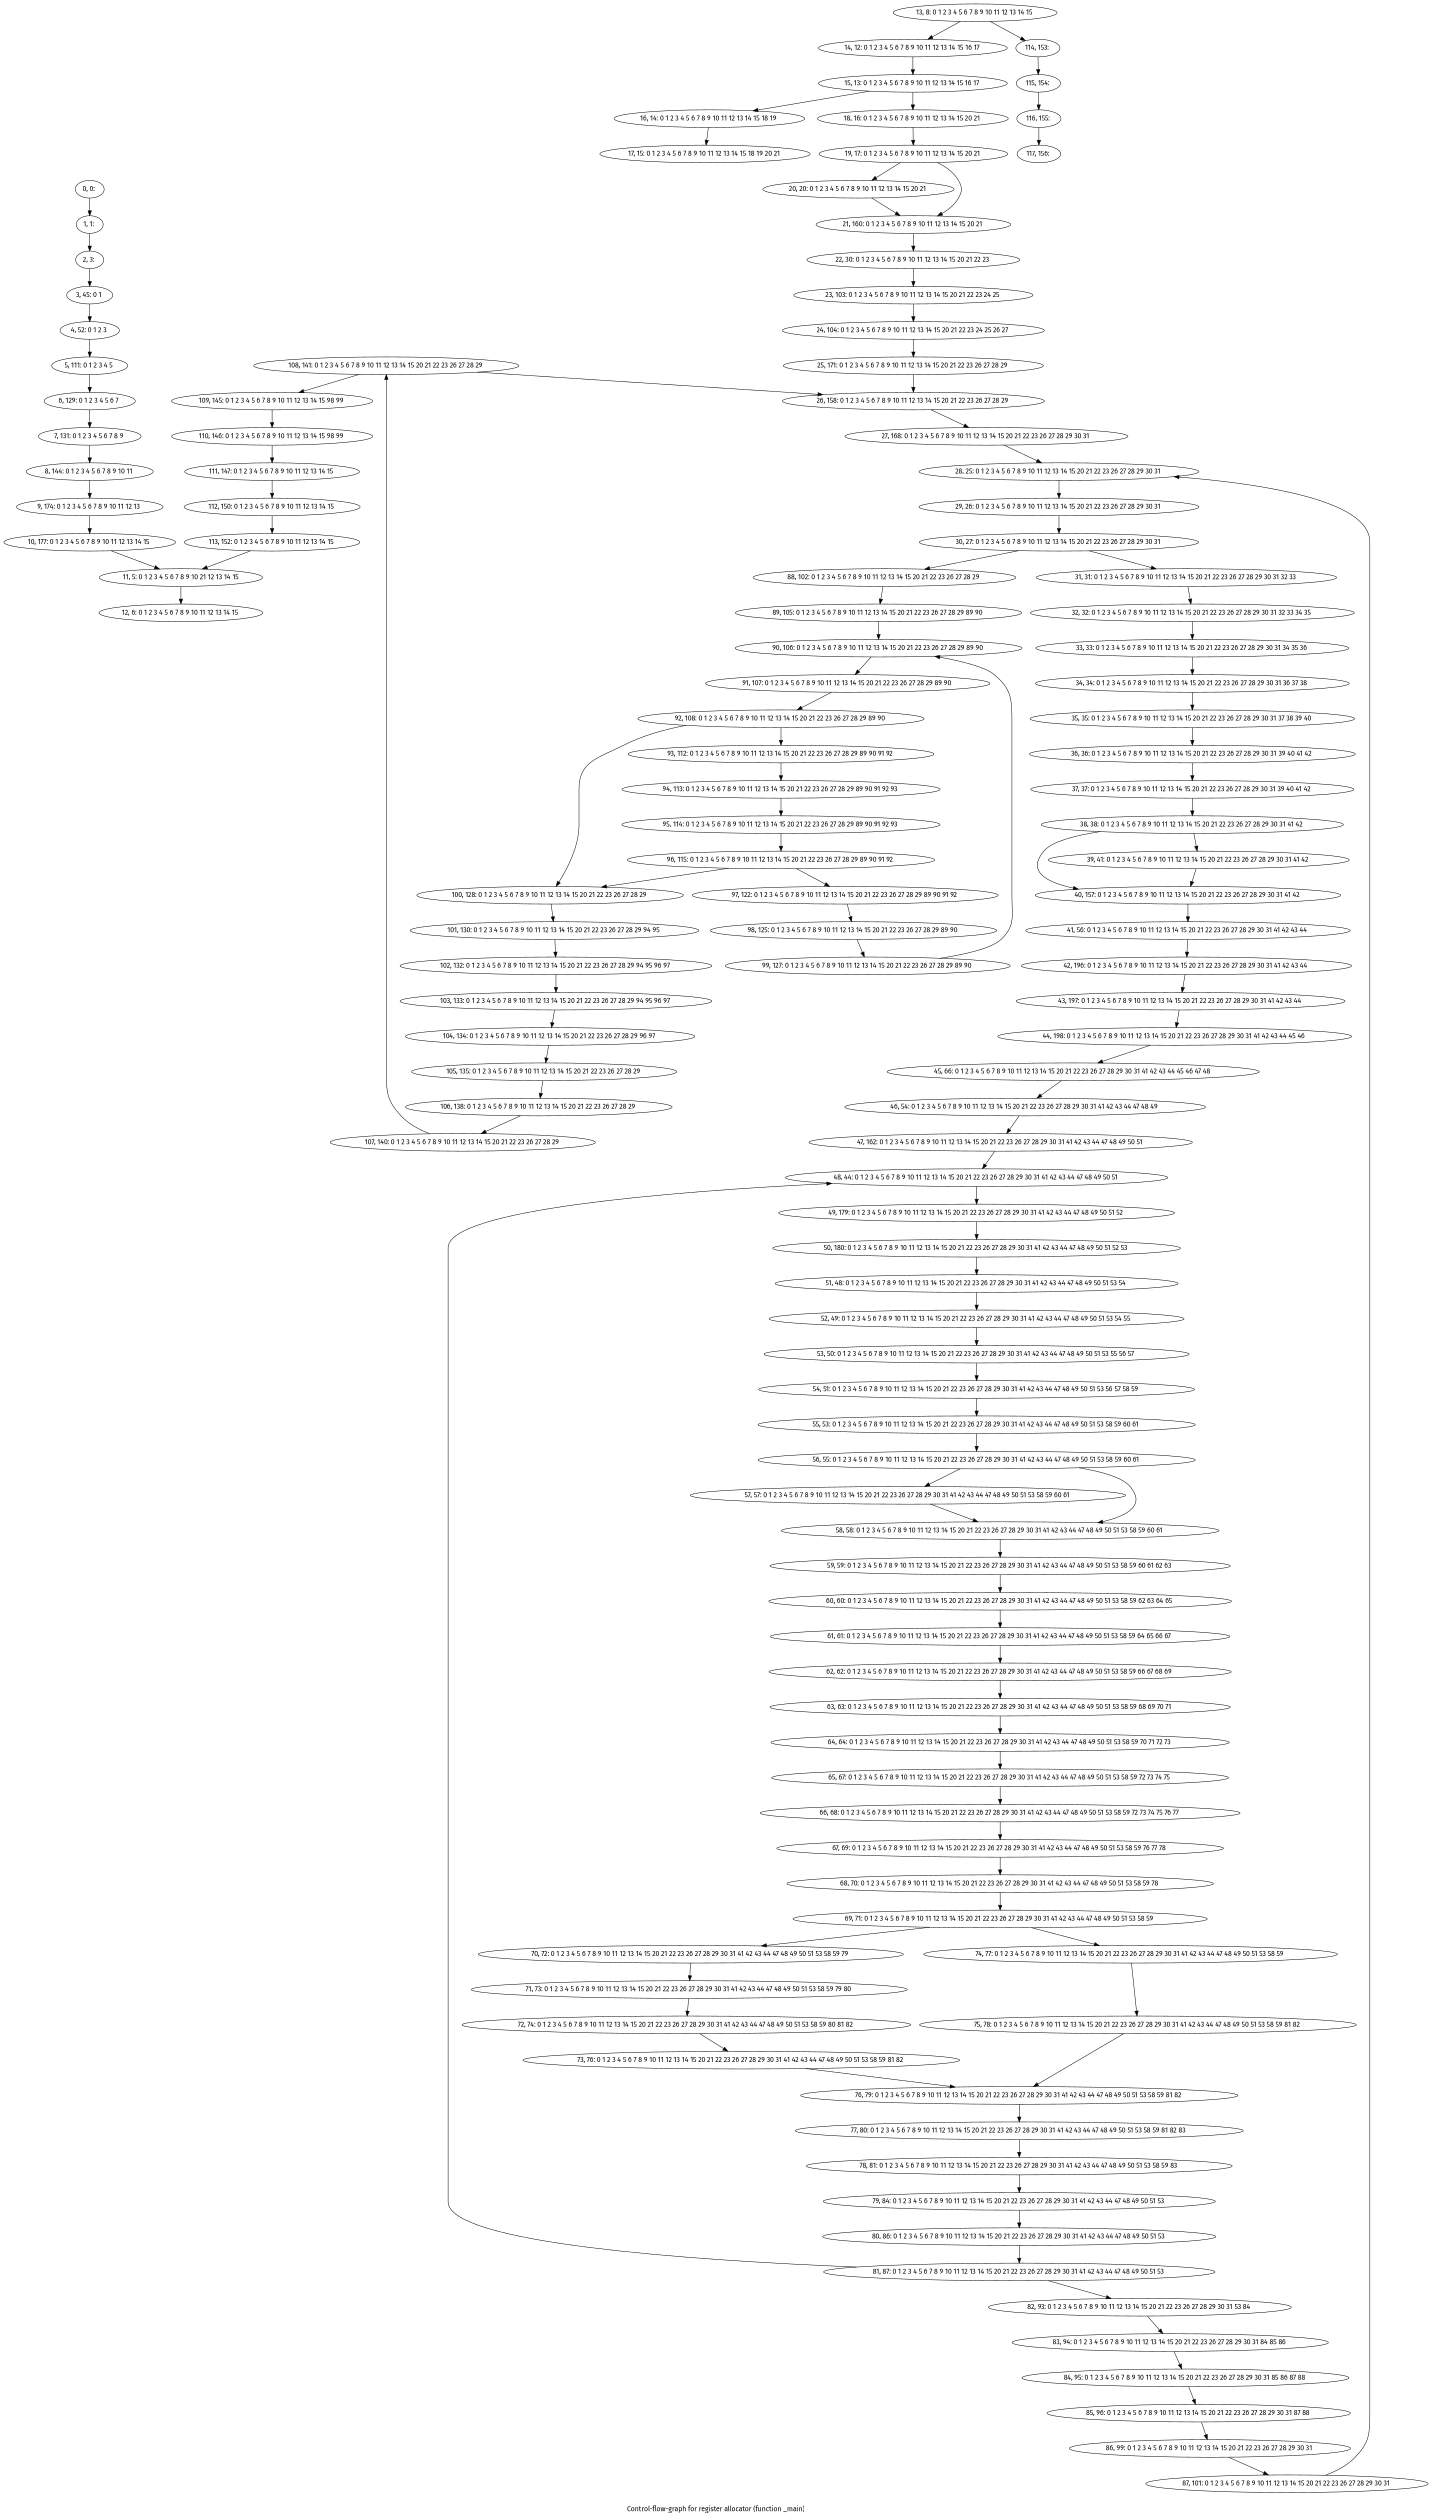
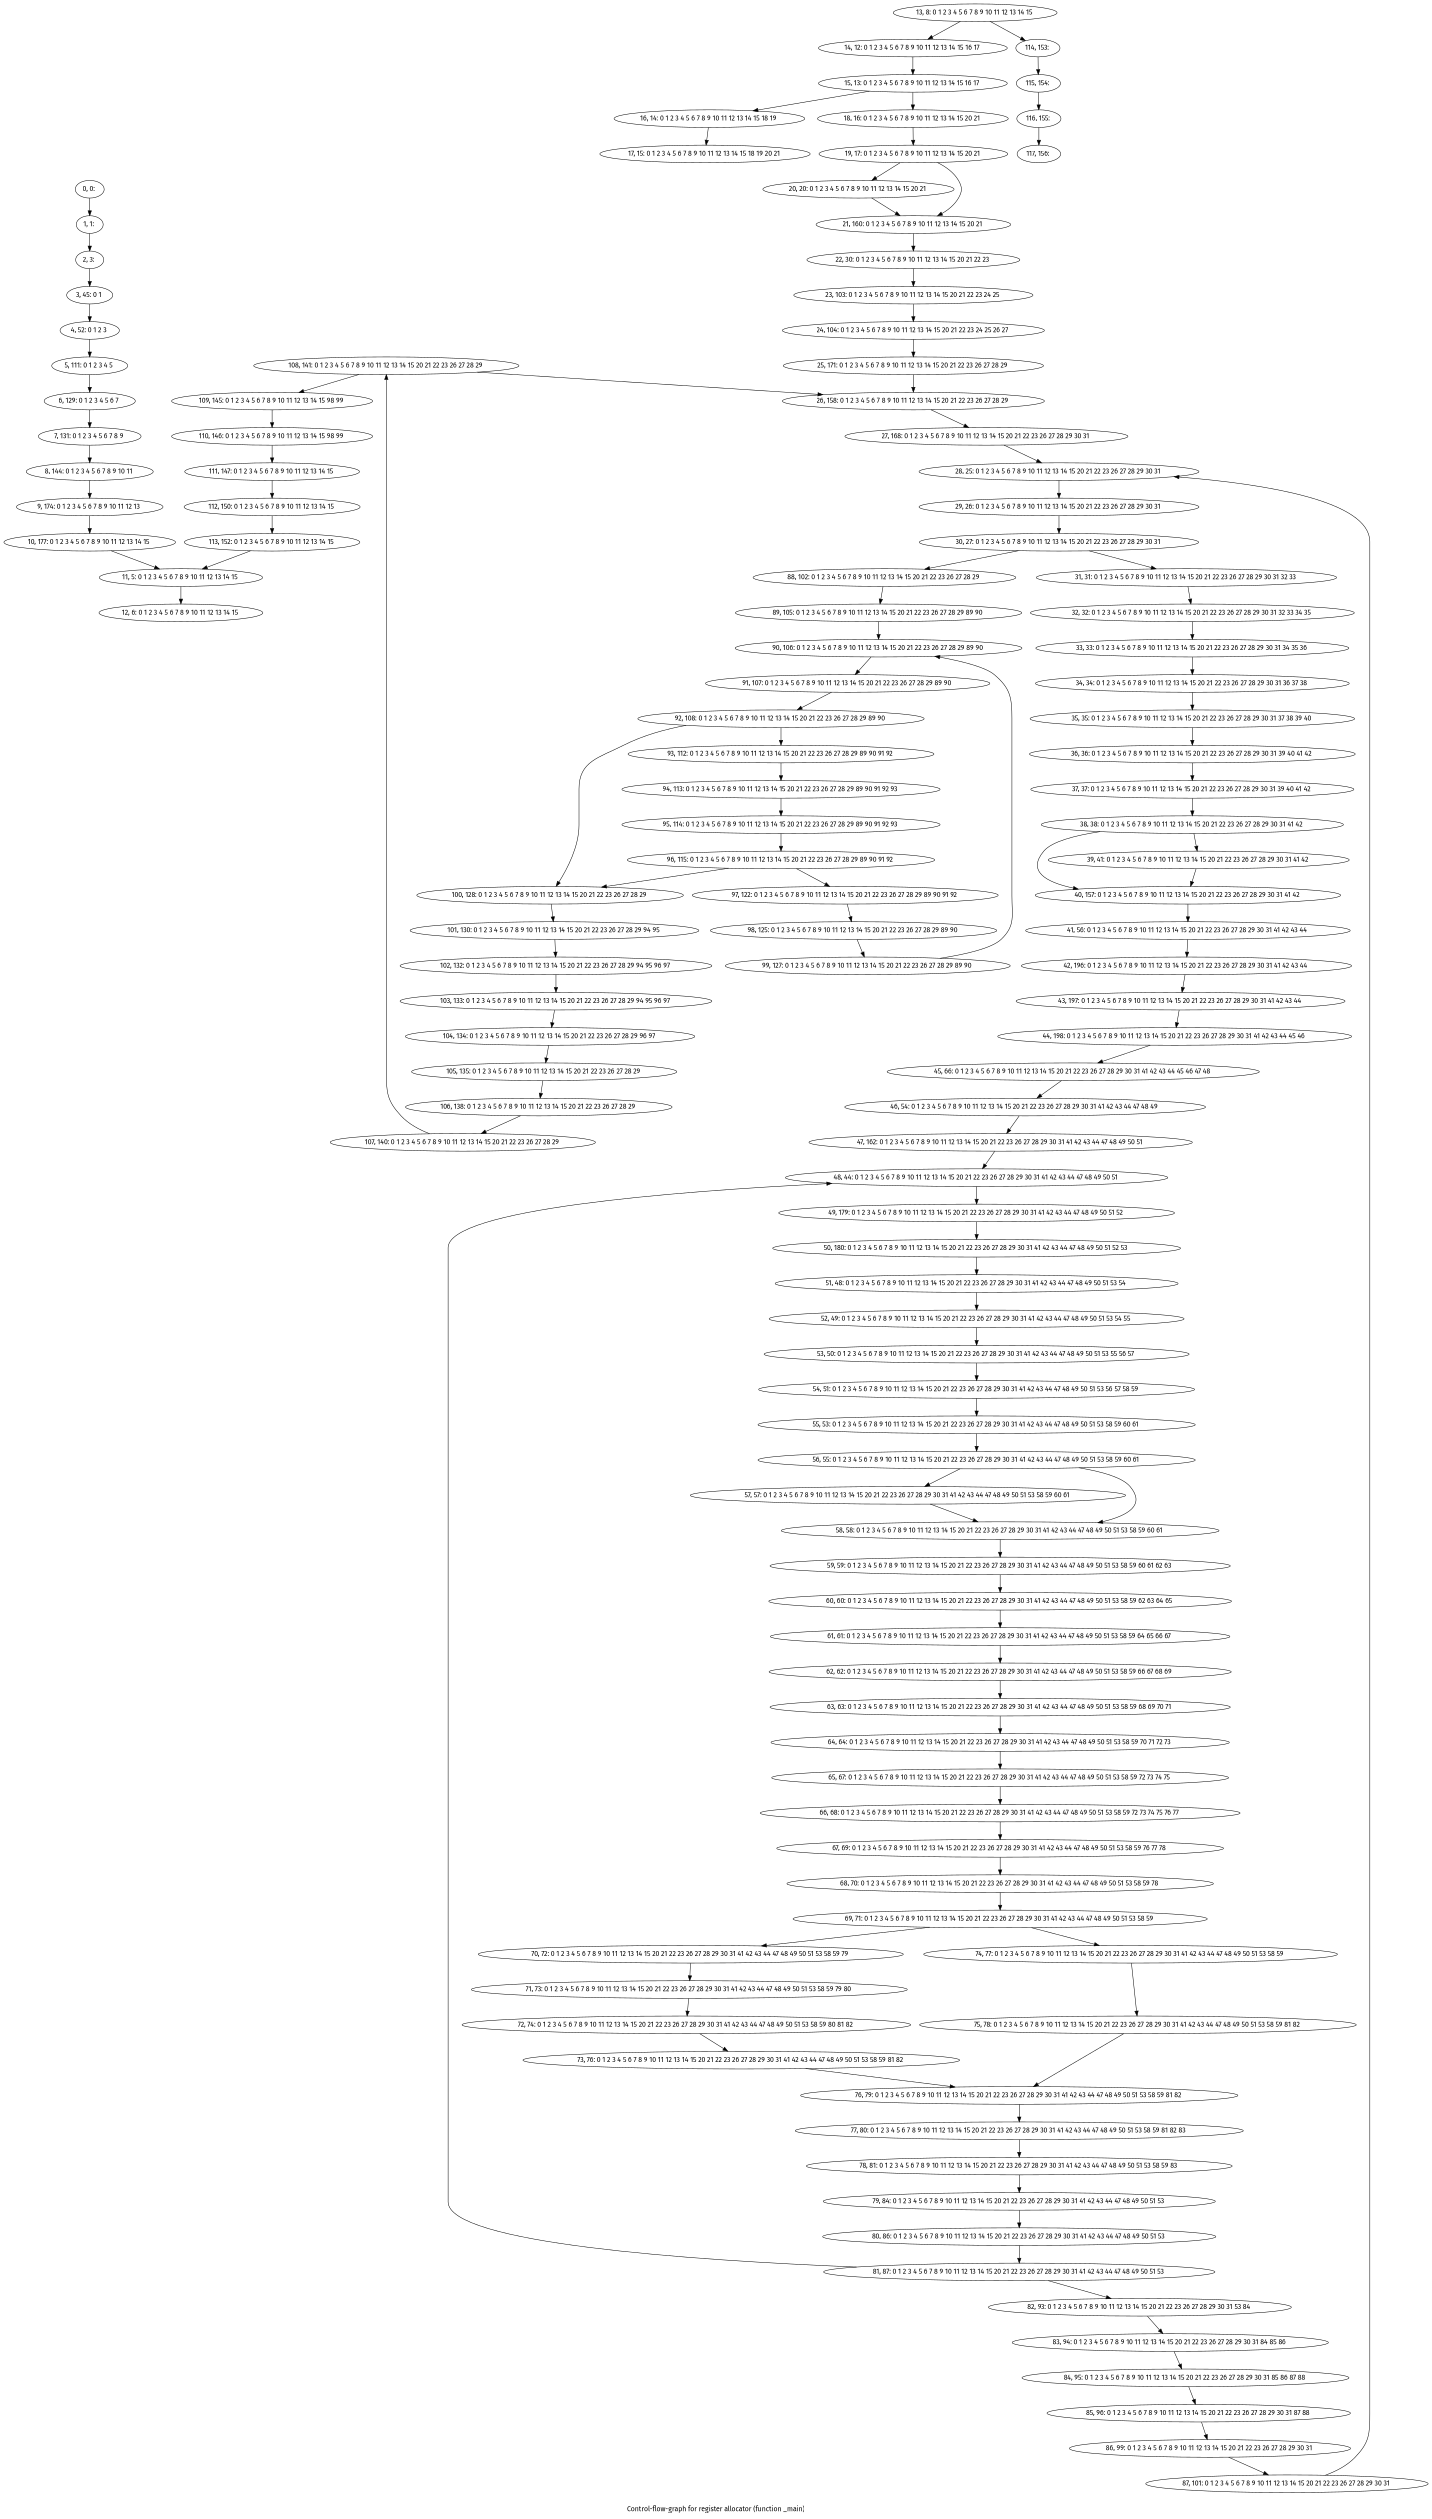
(181, 578) -> (181, 578)
